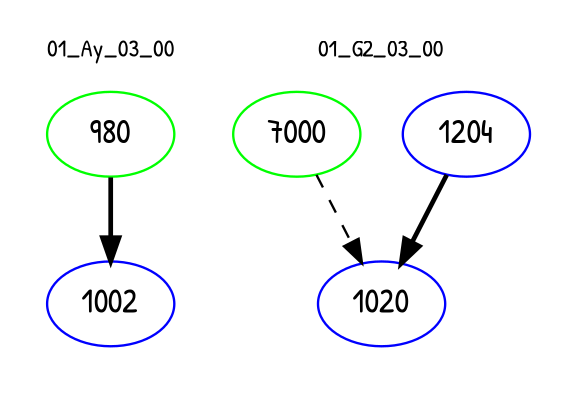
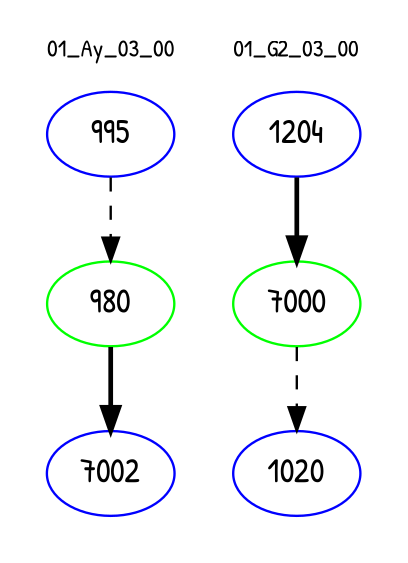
none -> (111, 134)
(429, 209) -> (297, 208)
(111, 304) -> (111, 473)
